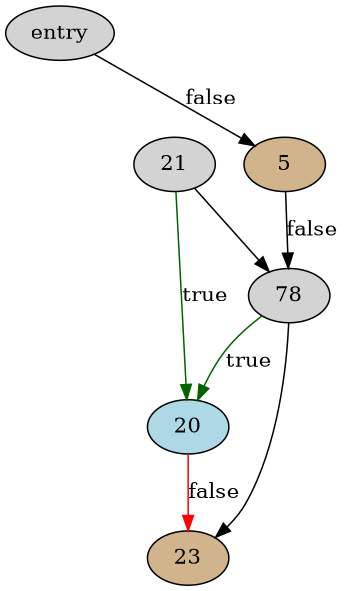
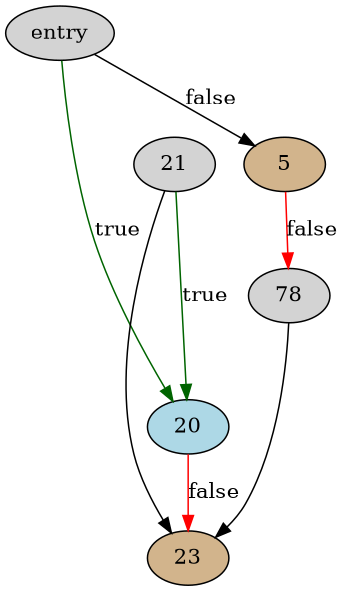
(287, 222) -> (287, 222)
(227, 224) -> (127, 357)
(228, 347) -> (92, 231)
